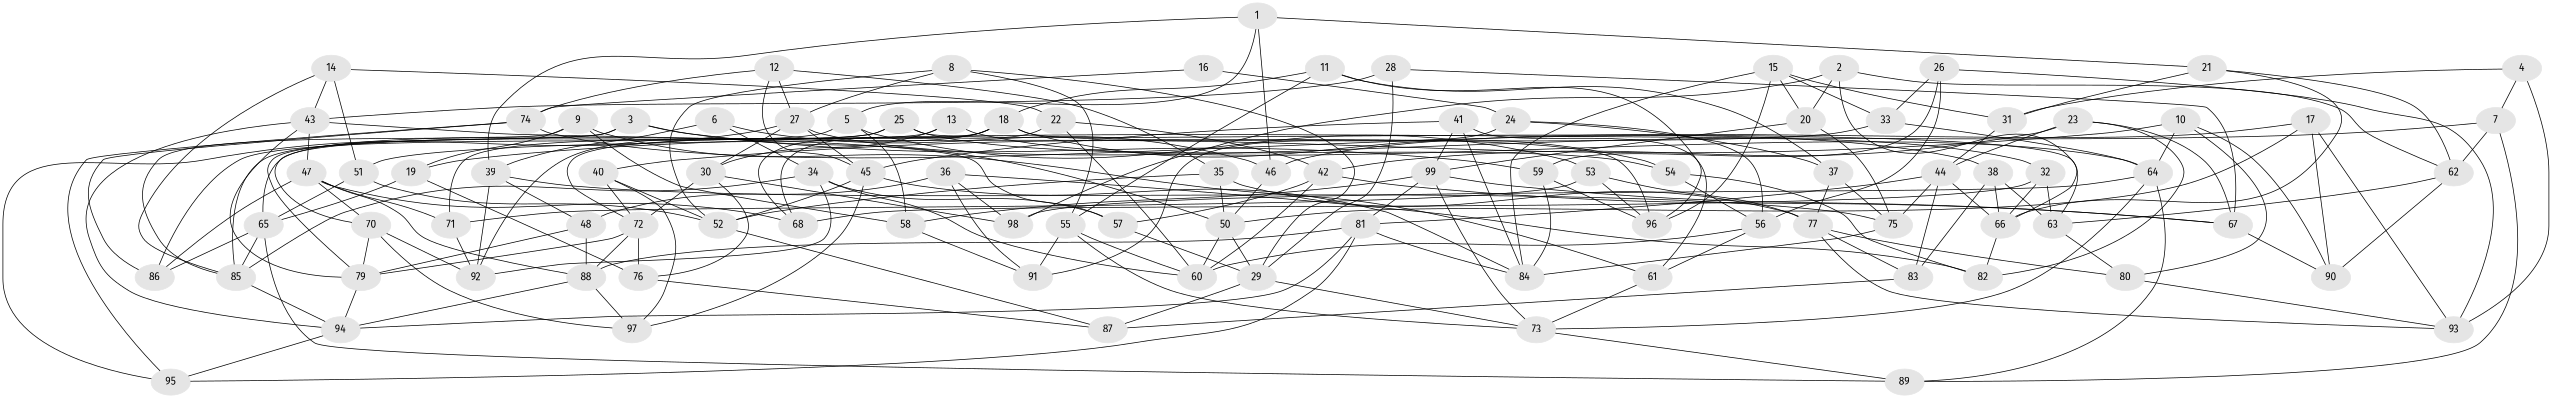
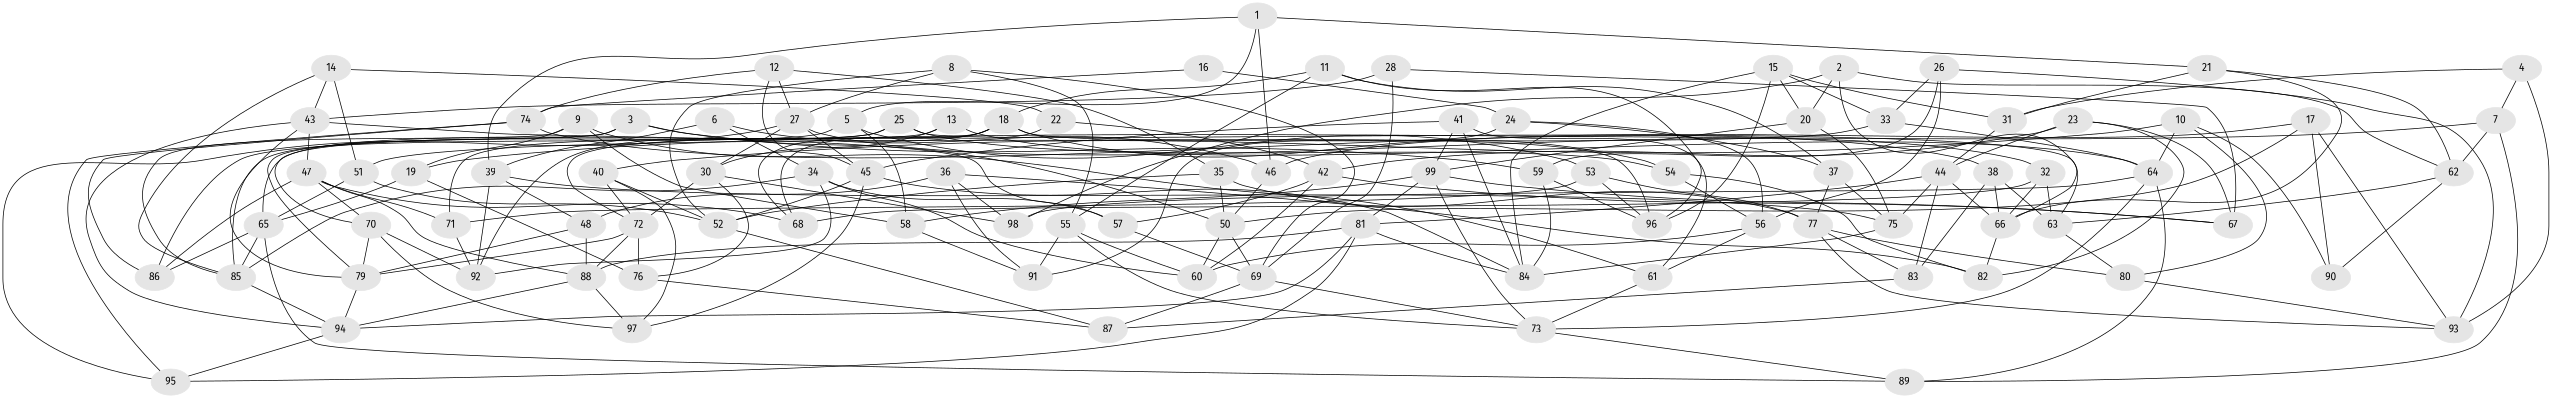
(1145, 213) -> none
(2282, 251) -> none
(1257, 277) -> (1257, 277)
